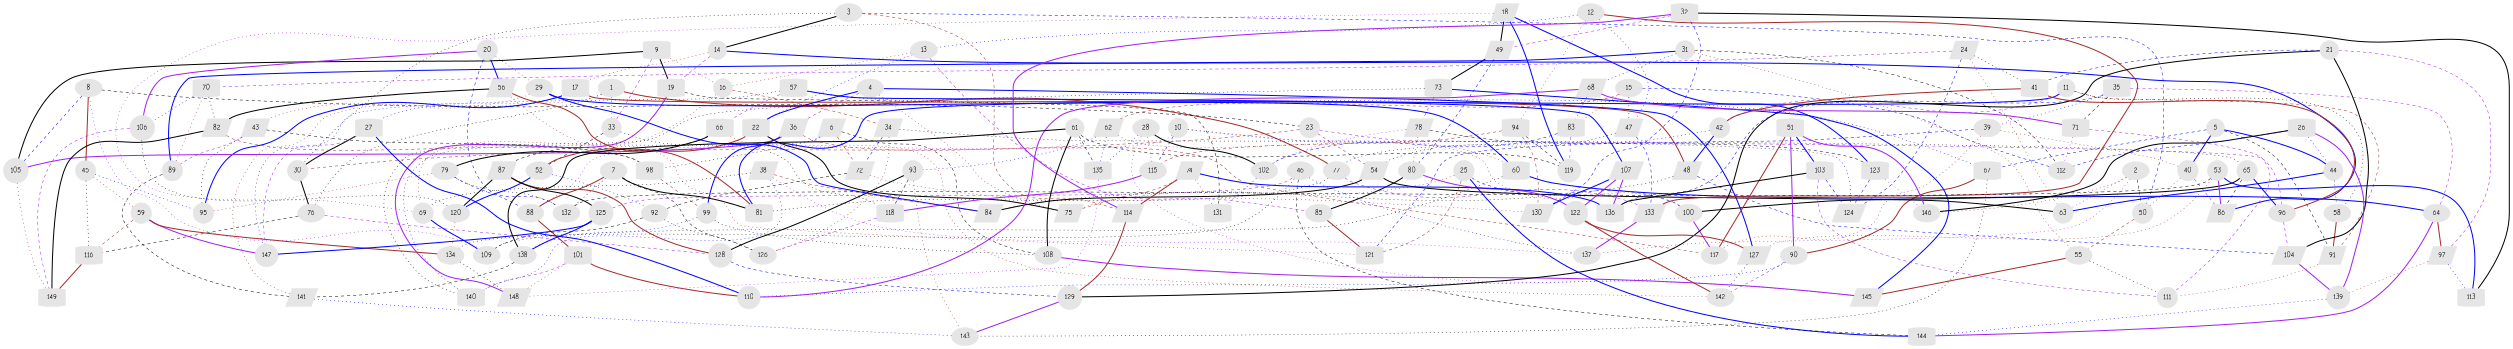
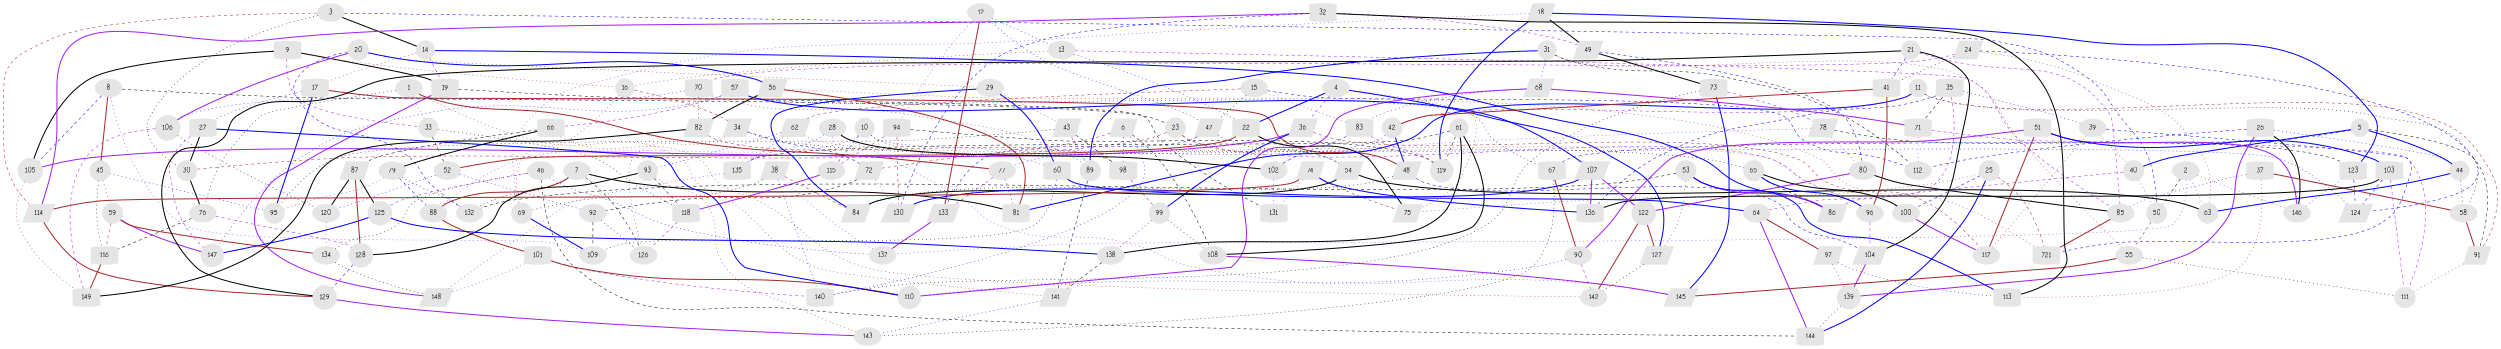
(2483, 101) -> (2066, 78)
none -> (2260, 171)
(488, 196) -> (387, 192)
(1370, 255) -> (2046, 255)
